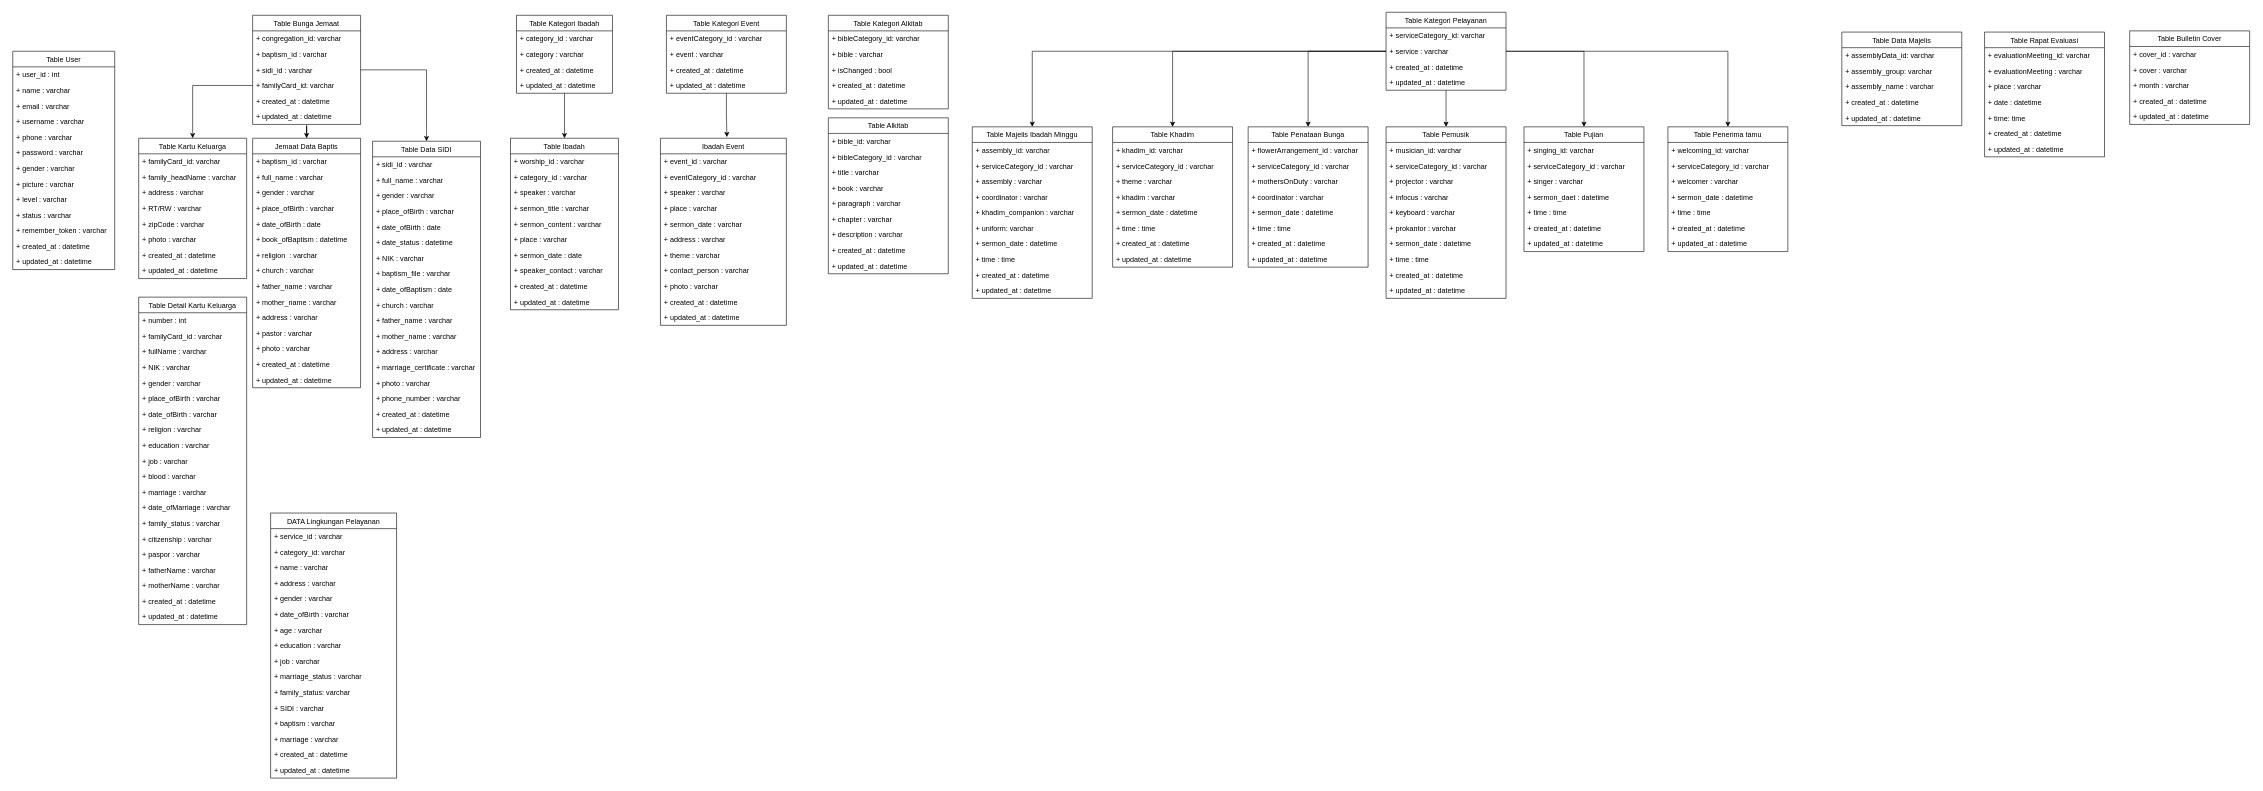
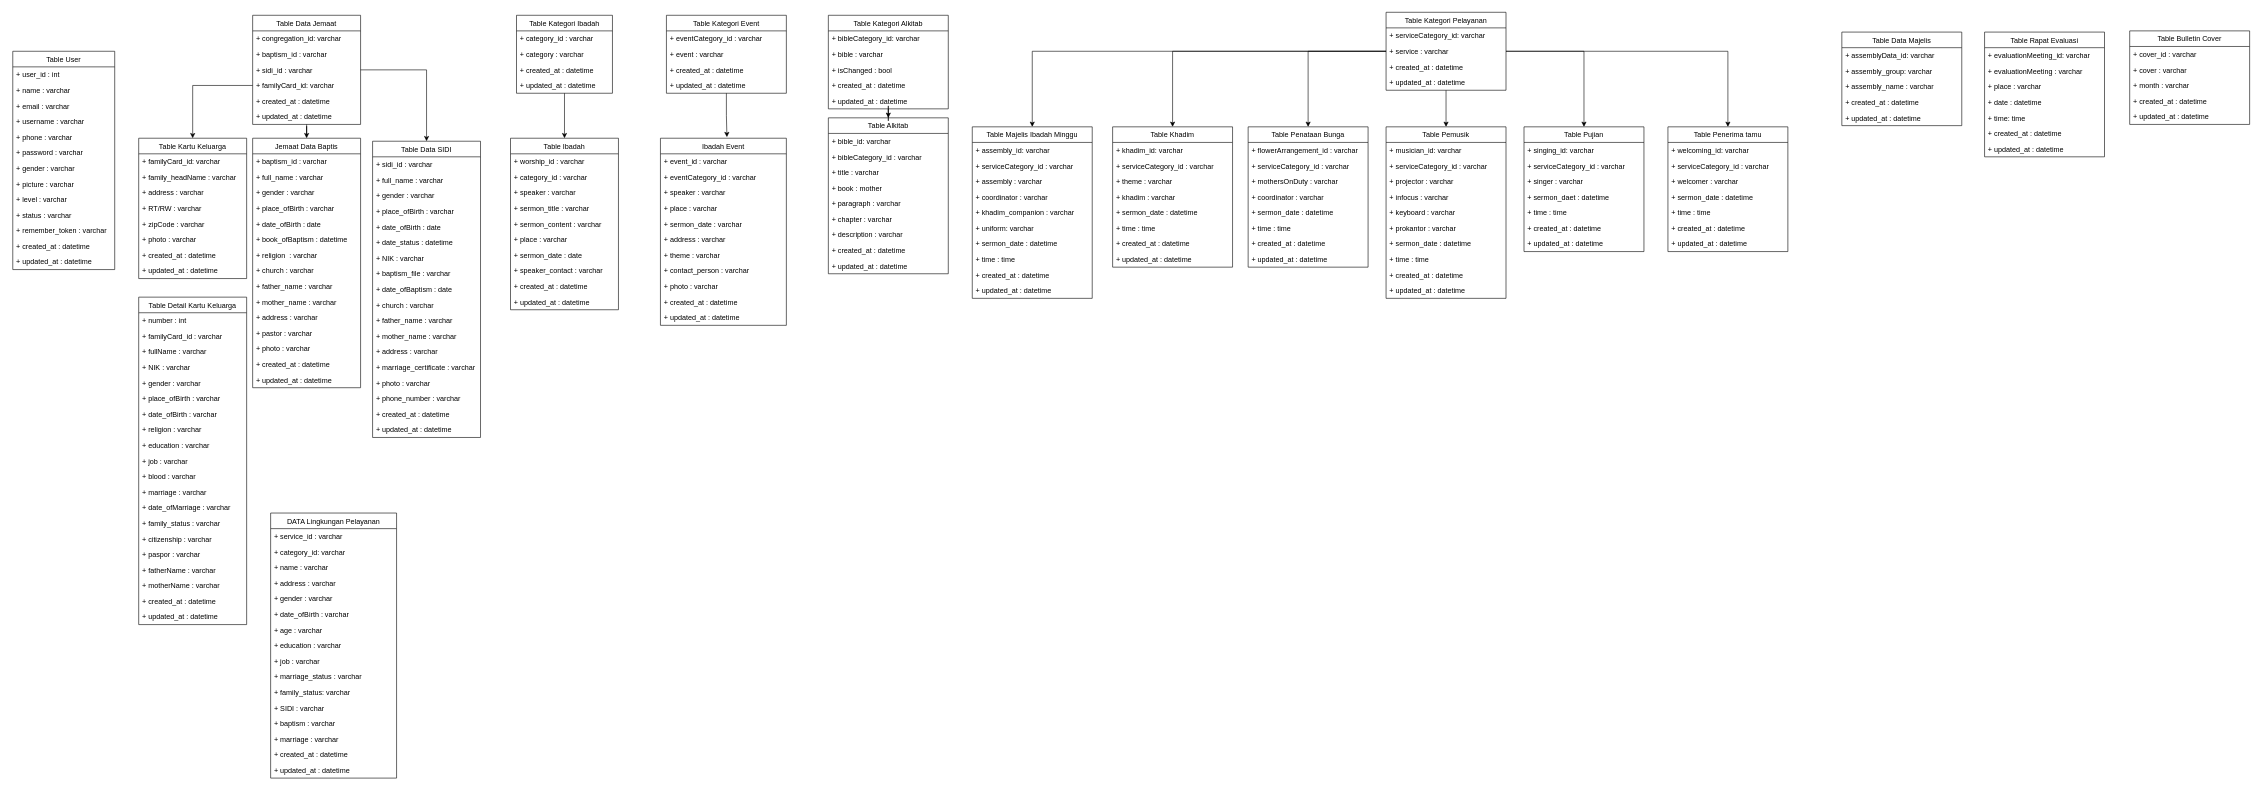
(306, 23) -> (306, 23)
none -> (888, 115)
(860, 188) -> (858, 188)
